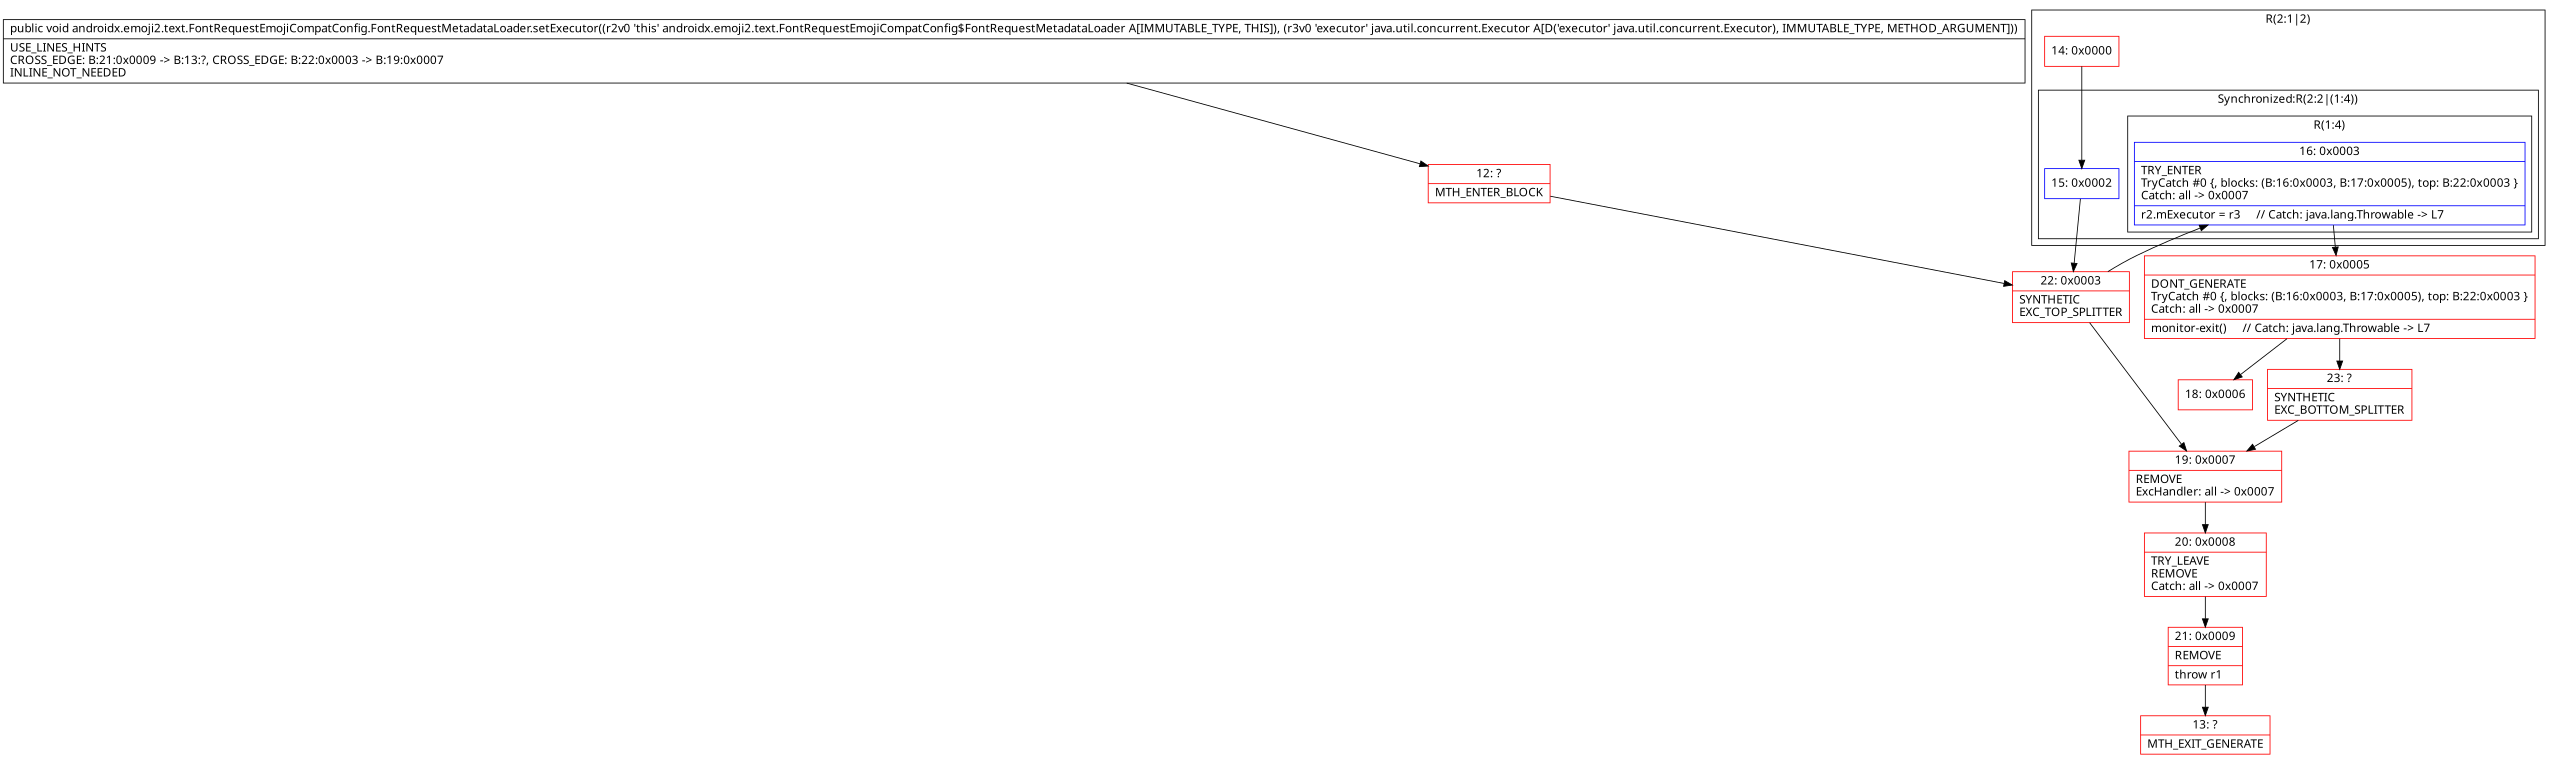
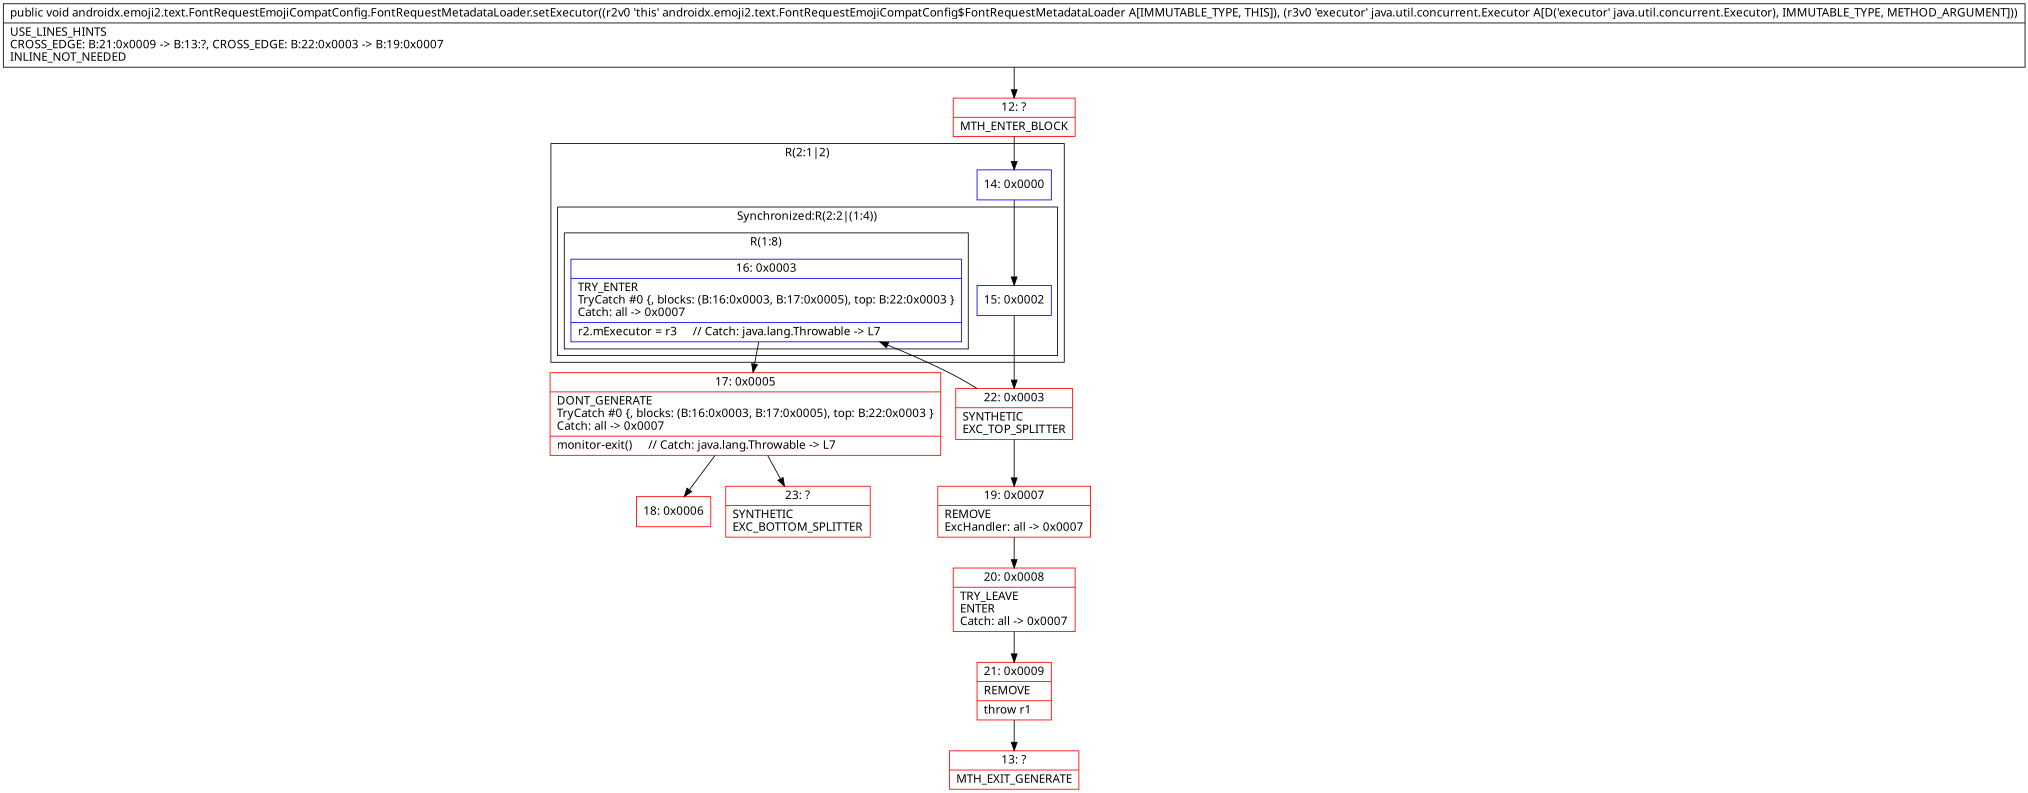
(2082, 51) -> (1014, 185)
(2330, 126) -> (766, 242)
(1777, 240) -> (1014, 149)
(2276, 433) -> none
(2174, 574) -> (978, 609)
